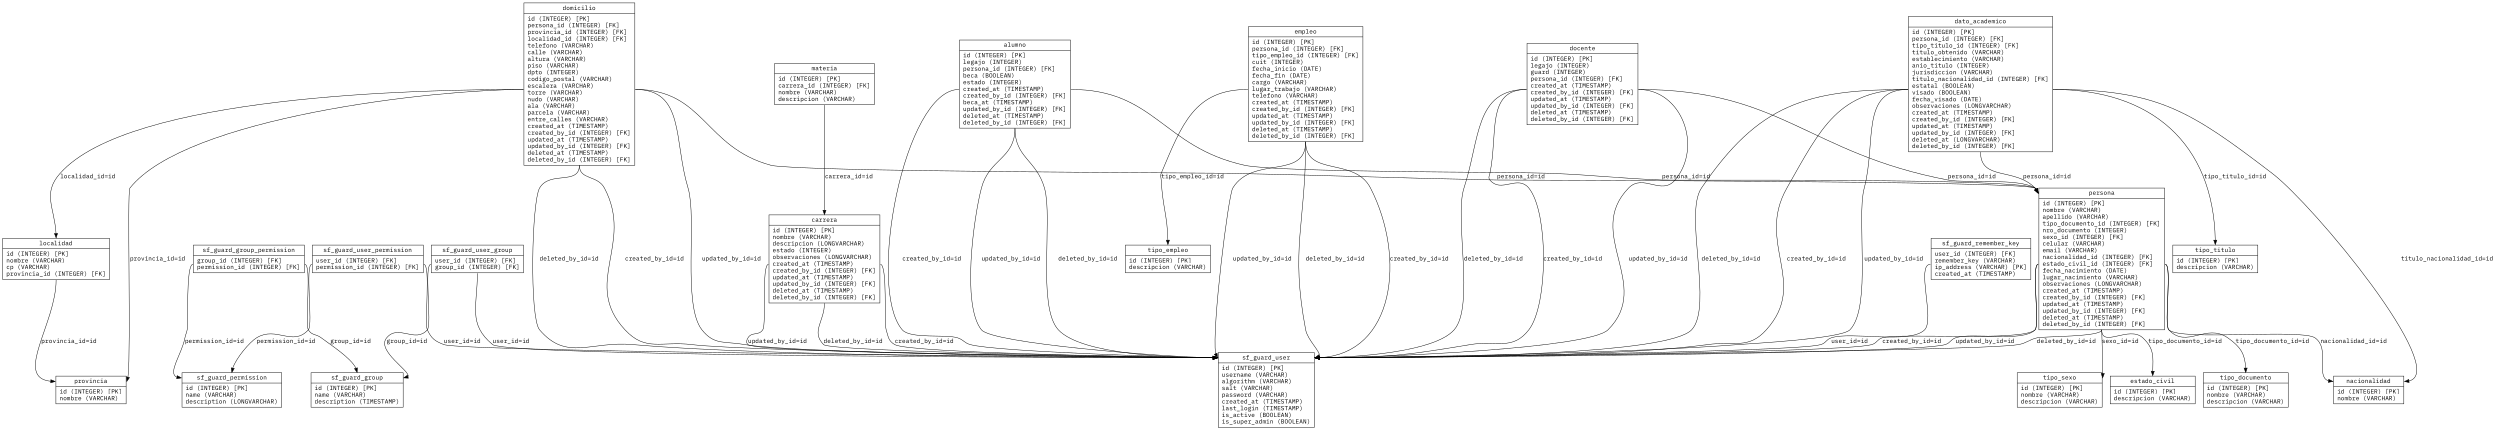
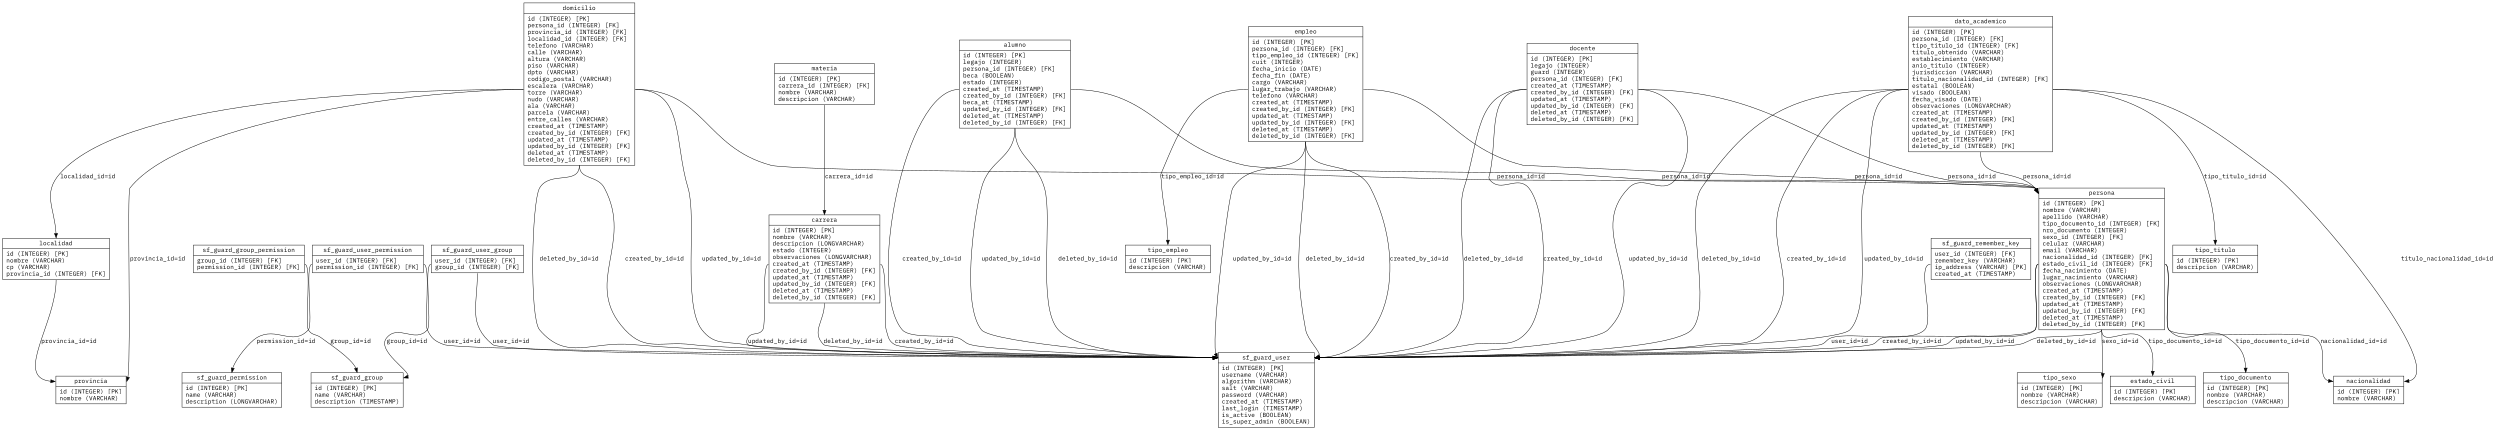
(553, 72) -> (553, 72)
(1957, 140) -> (1953, 140)
none -> (1690, 173)
(188, 322) -> none
